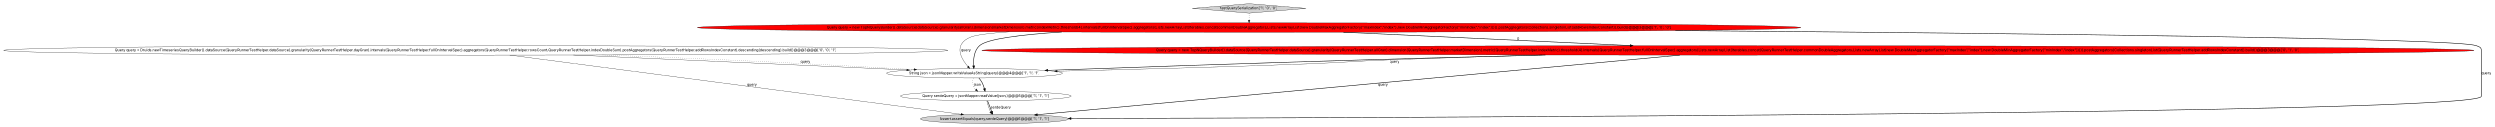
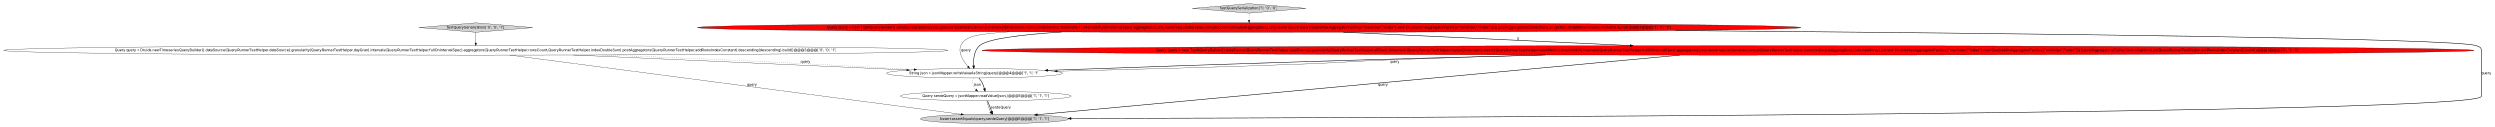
none -> (476, 28)
